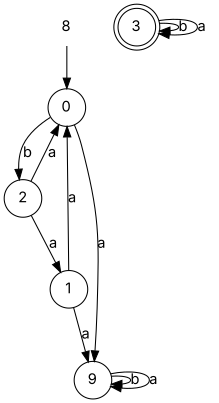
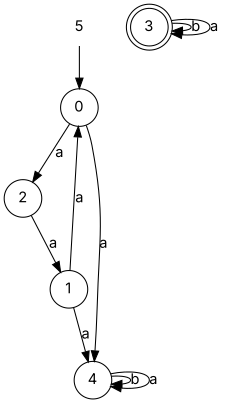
(67, 27) -> (79, 27)
(28, 153) -> (60, 153)
(42, 158) -> none
(93, 380) -> (93, 380)
